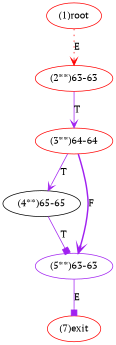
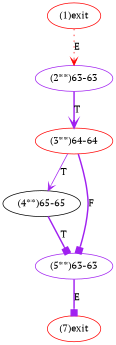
(74, 16) -> (74, 16)
(74, 78) -> (74, 78)
(74, 106) -> (74, 106)
(88, 200) -> (88, 200)
(56, 232) -> (56, 232)
(74, 294) -> (74, 294)
